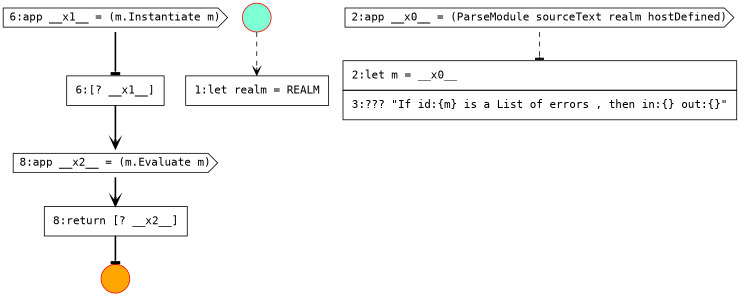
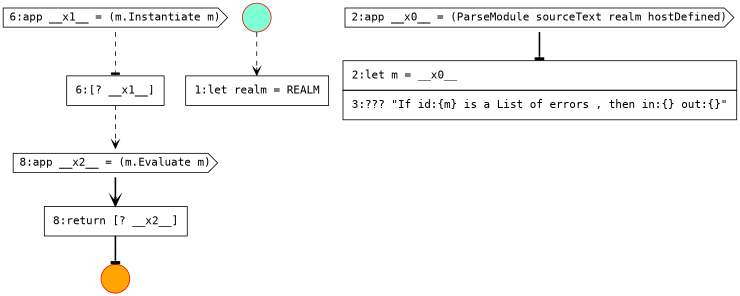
(539, 44) -> (539, 44)
(115, 52) -> (115, 52)
(115, 123) -> (115, 123)
